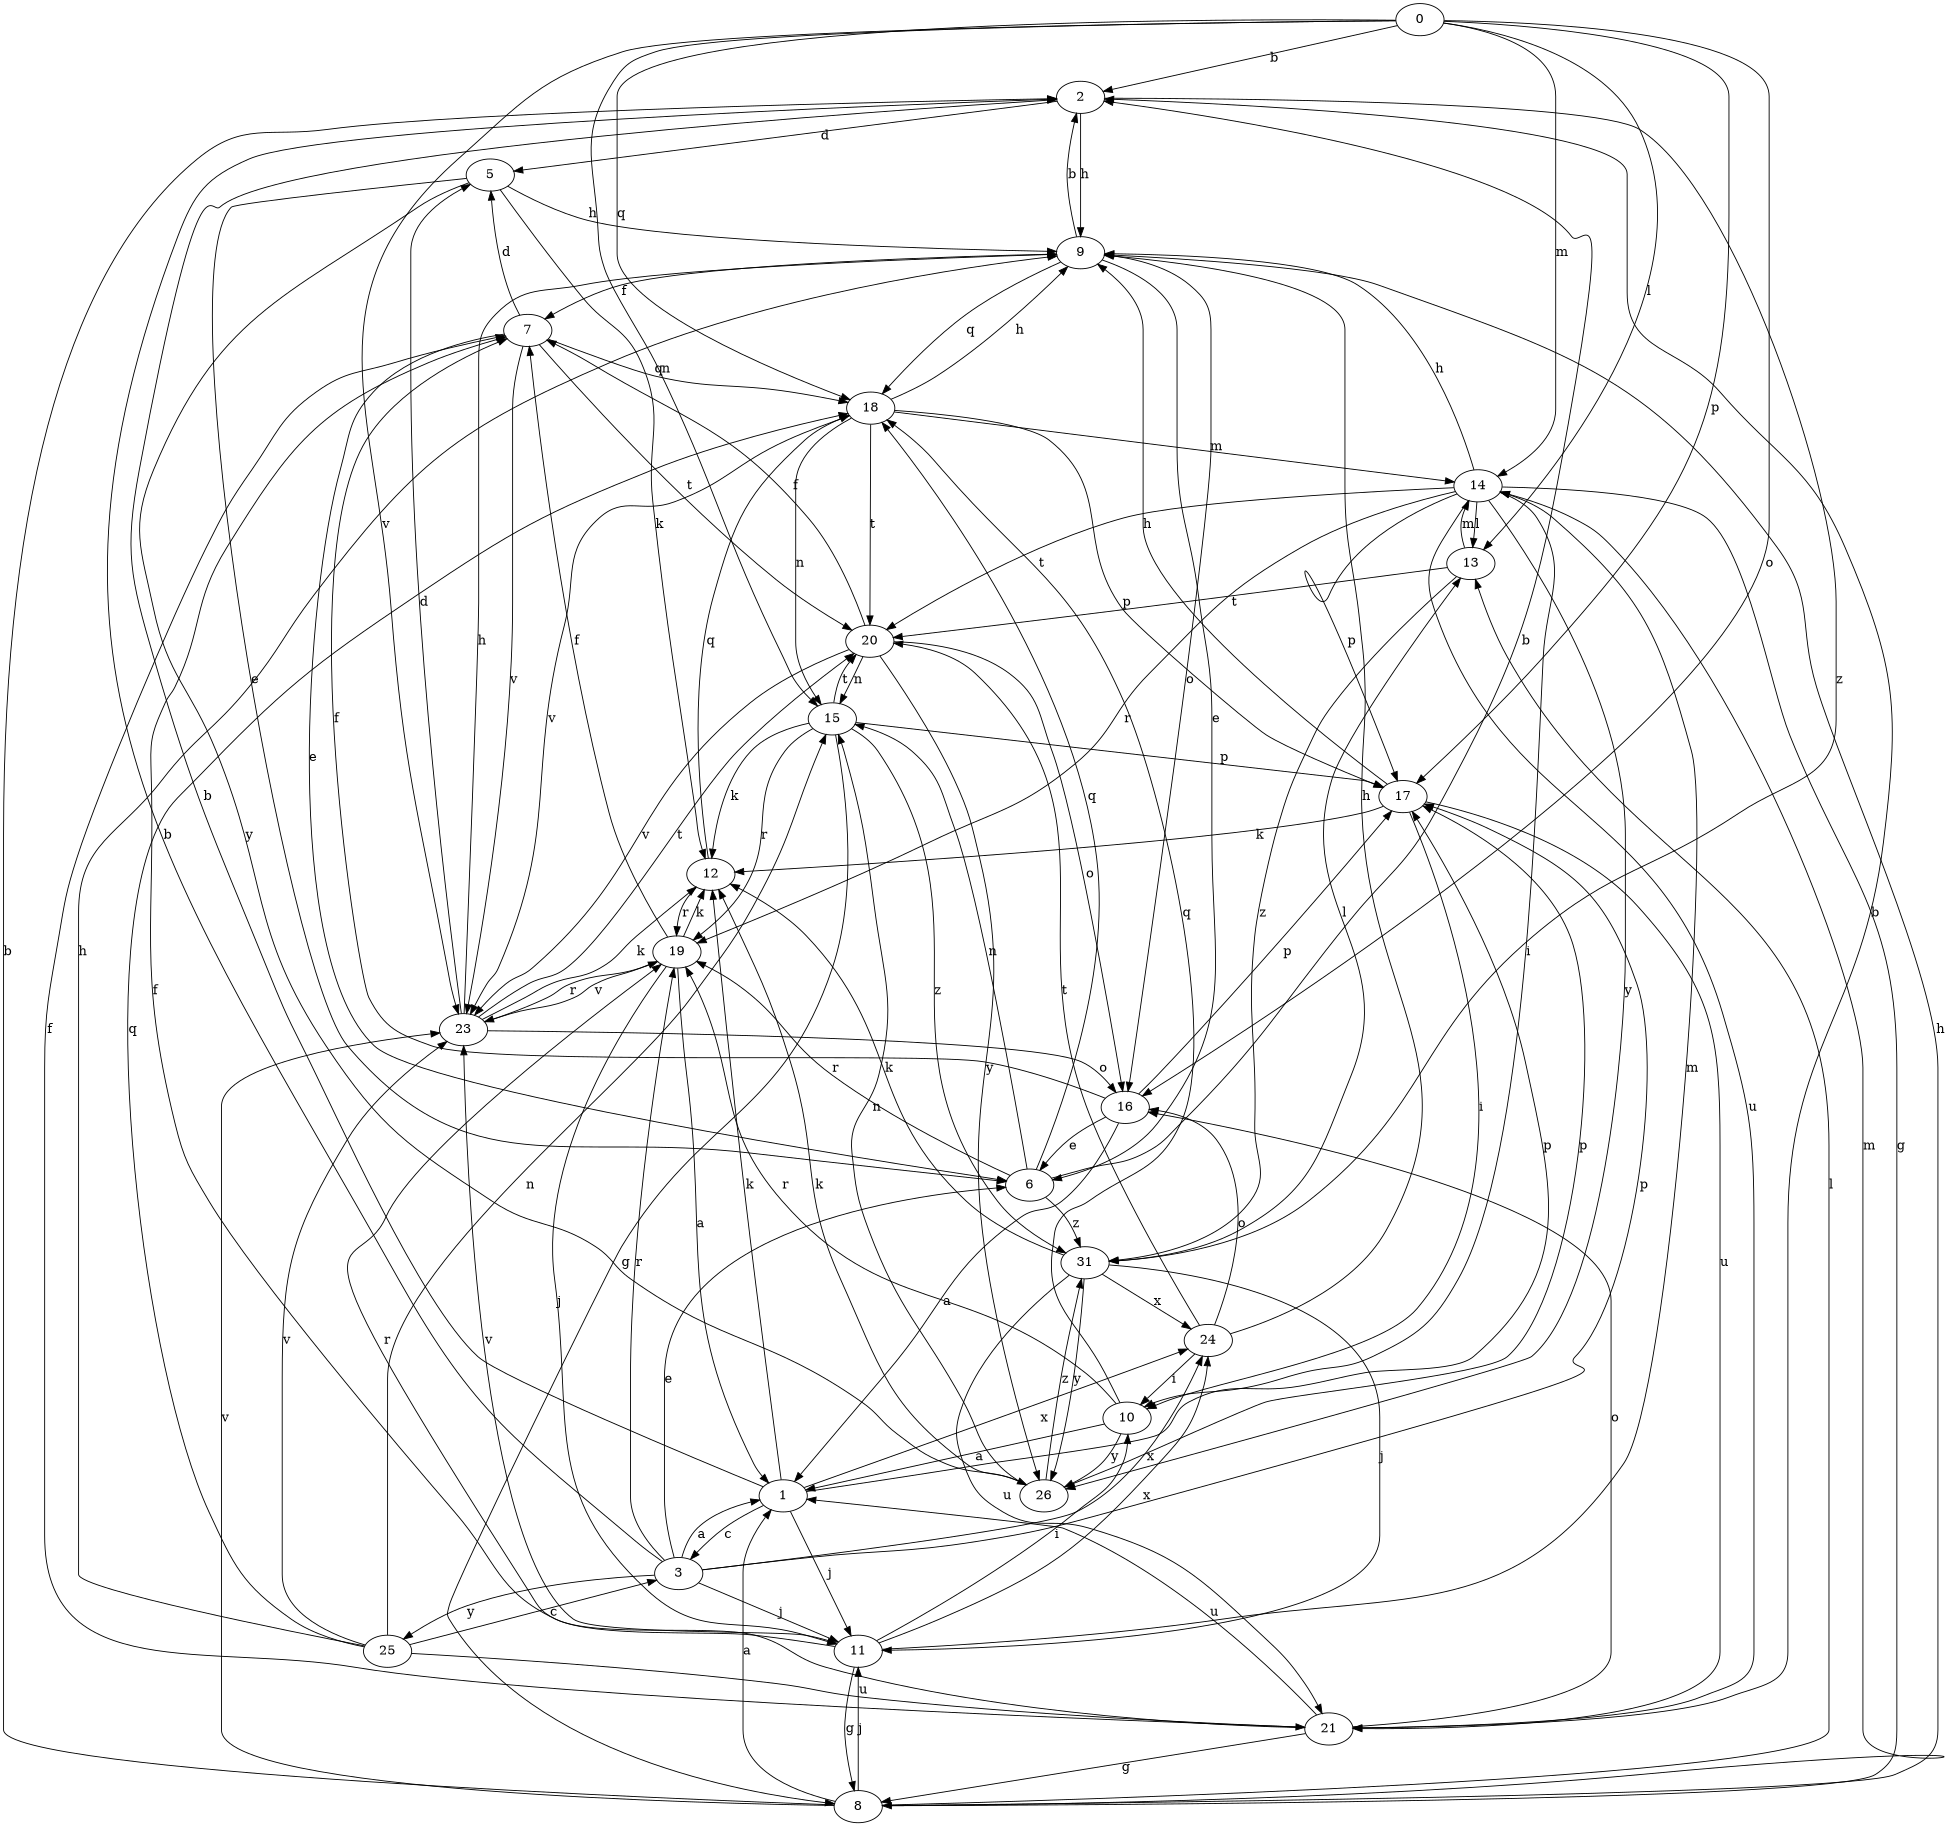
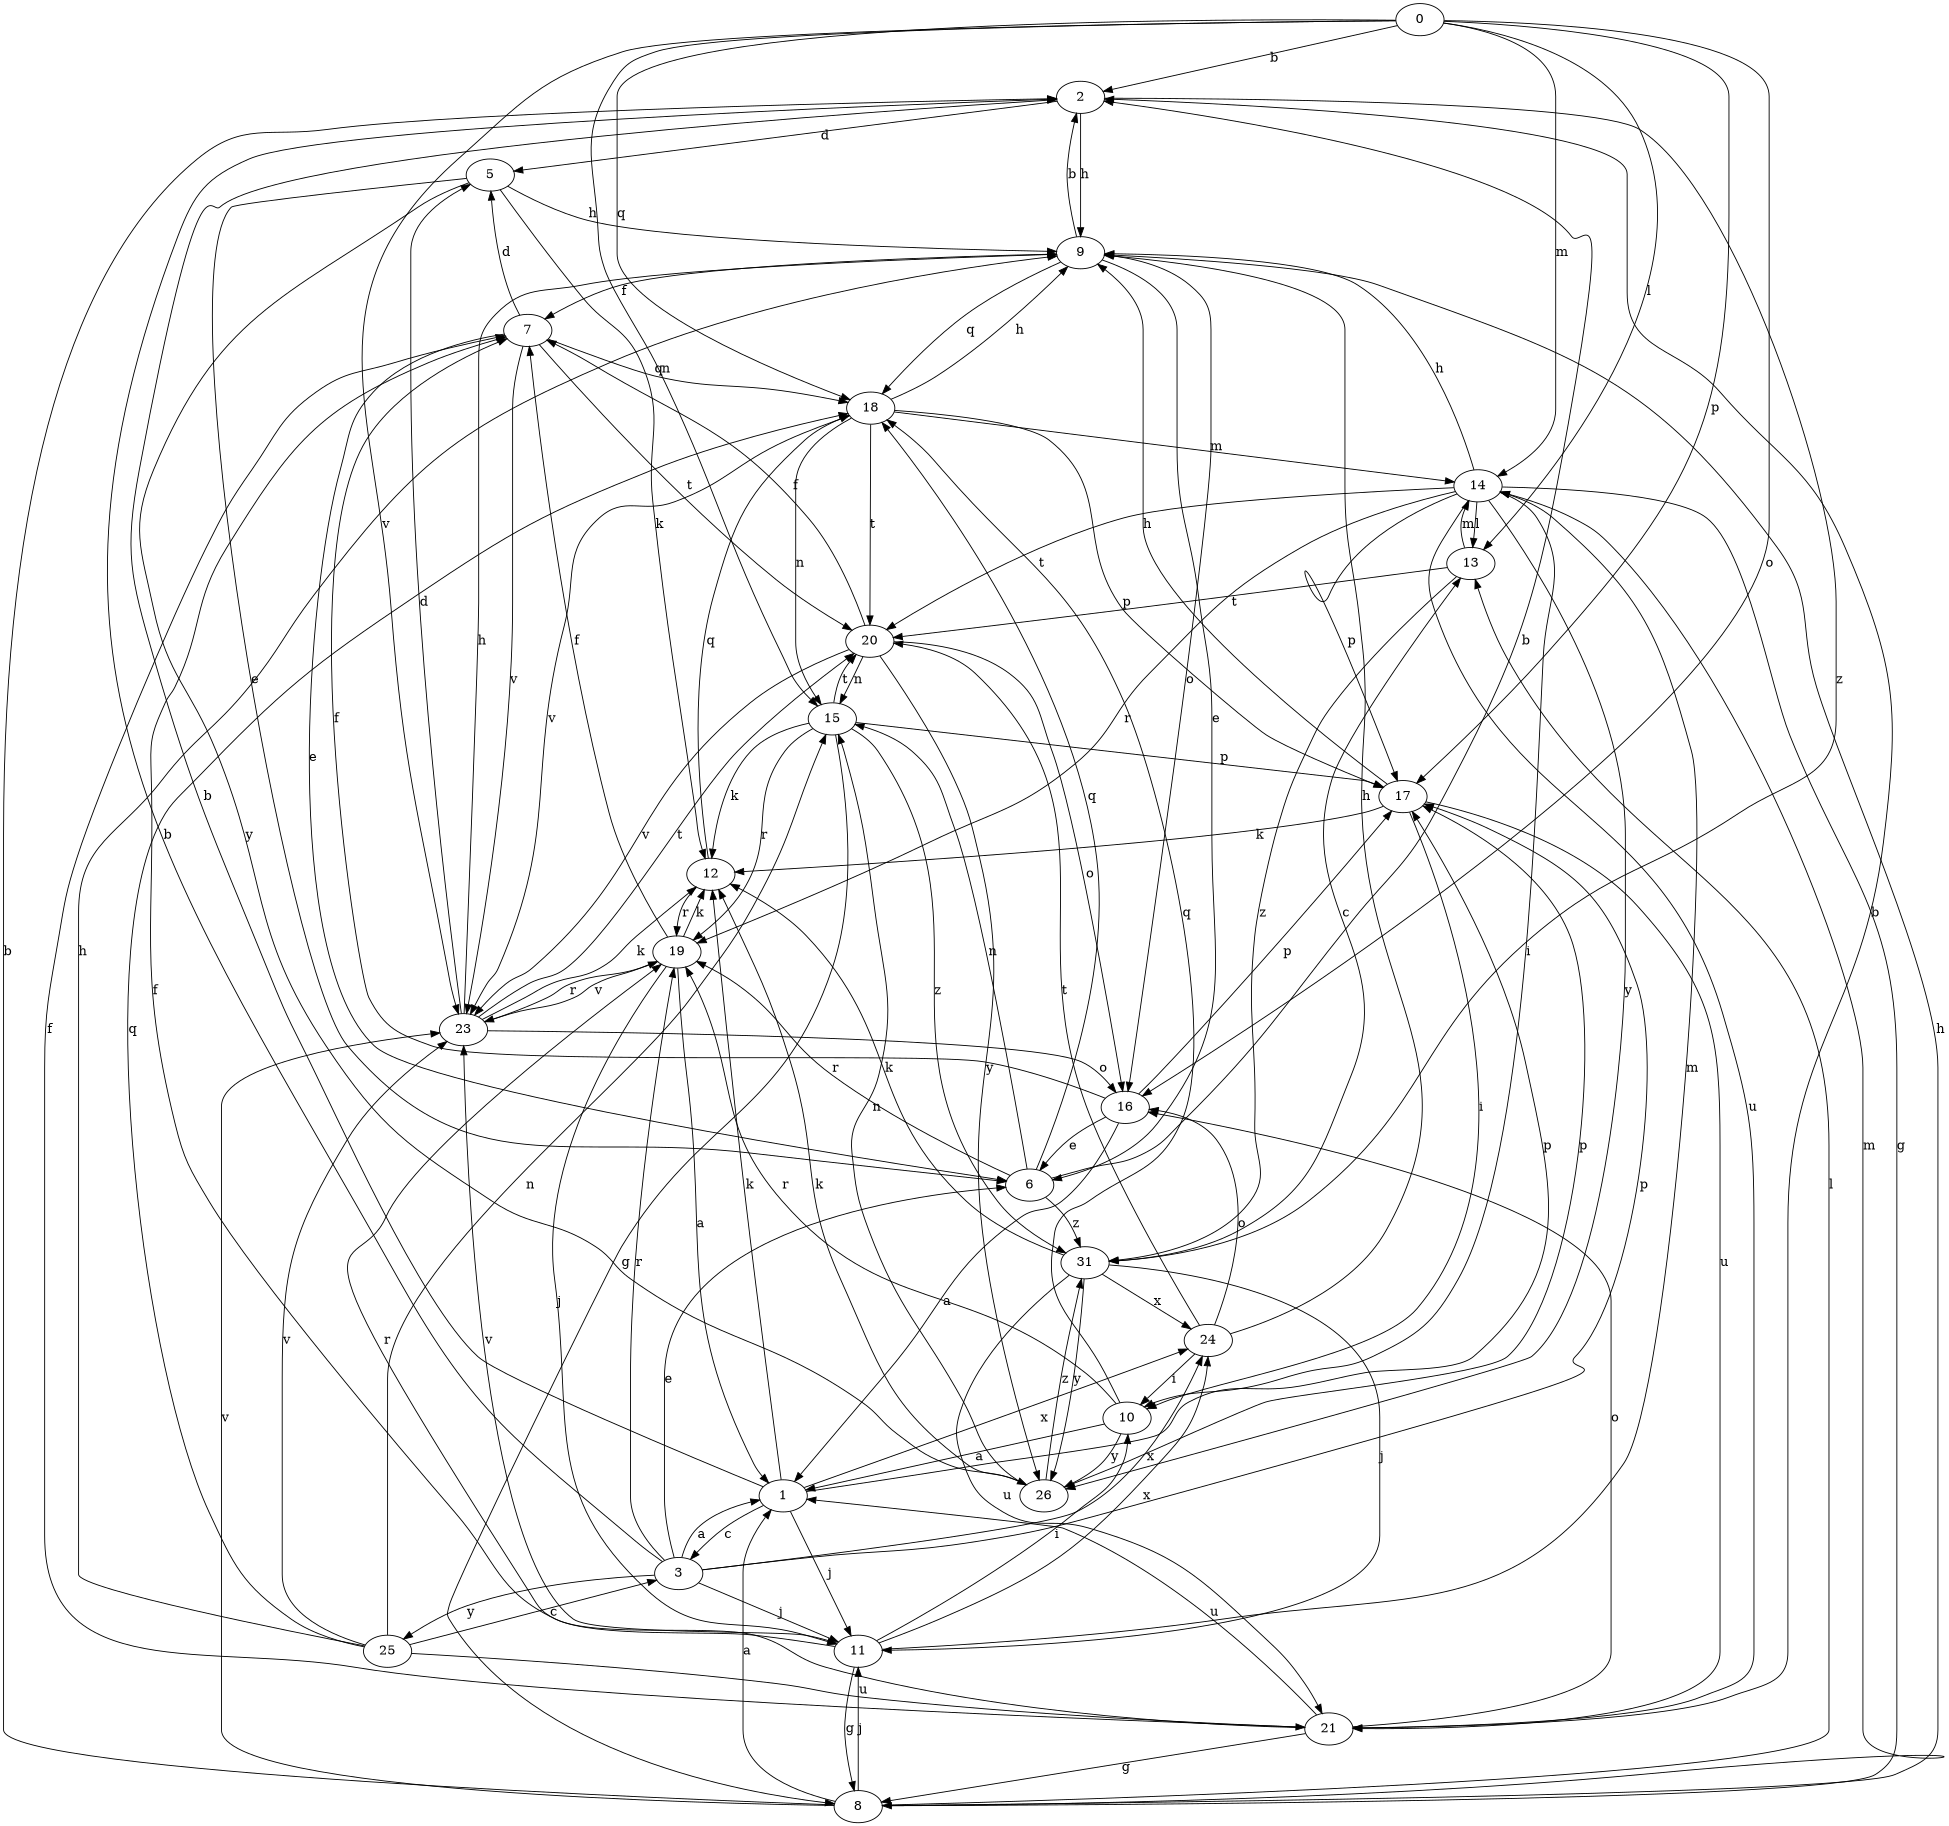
(1344, 913) -> (1346, 913)
